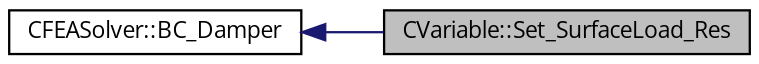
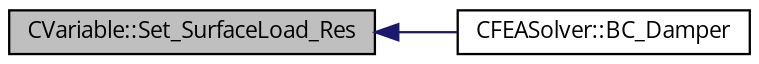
(354, 32) -> (428, 32)
